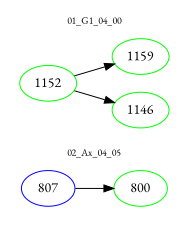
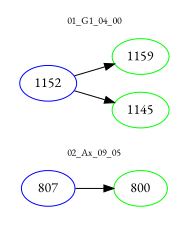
(48, 83) -> (48, 83)
(141, 110) -> (141, 110)
(94, 153) -> (94, 153)
